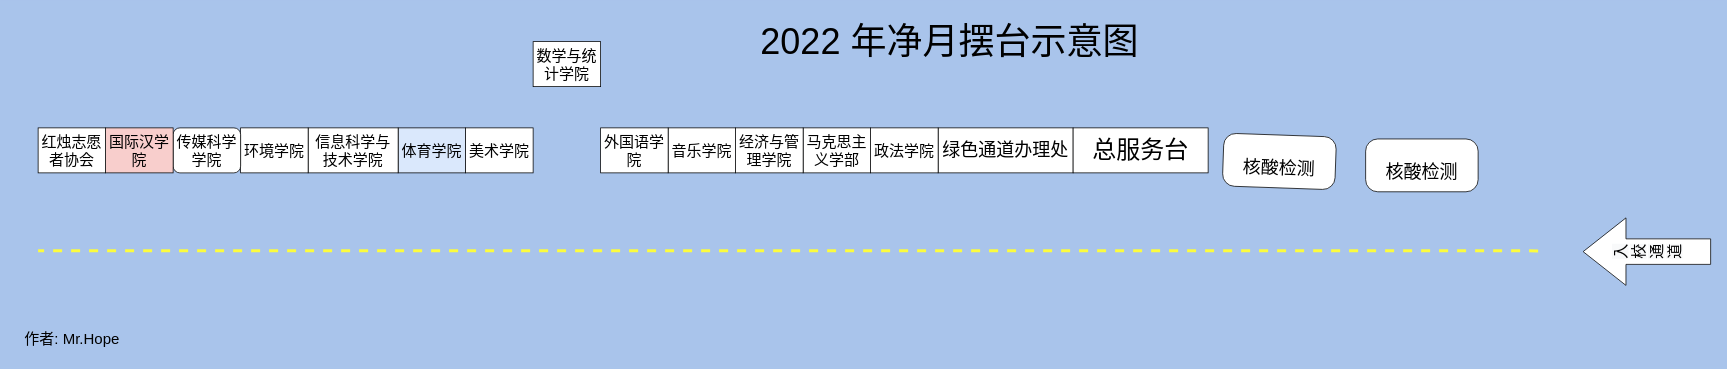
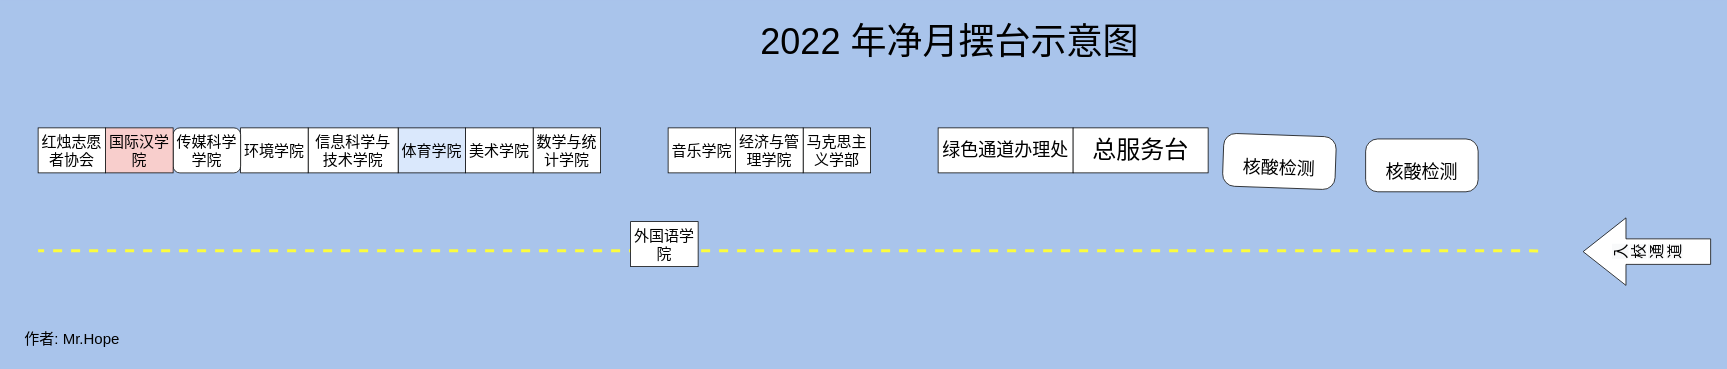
(567, 64) -> (567, 150)
(634, 150) -> (664, 244)
(904, 150) -> none
